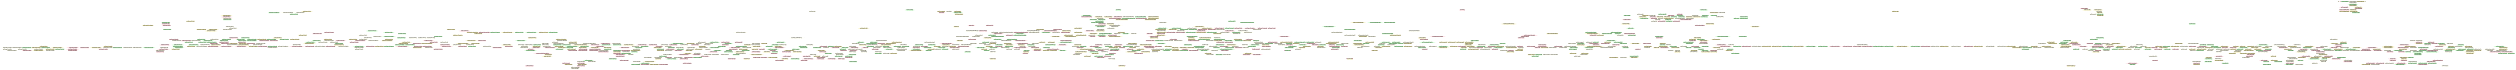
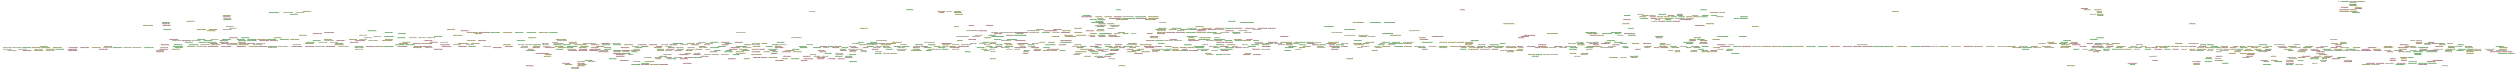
(1161, 35) -> none
